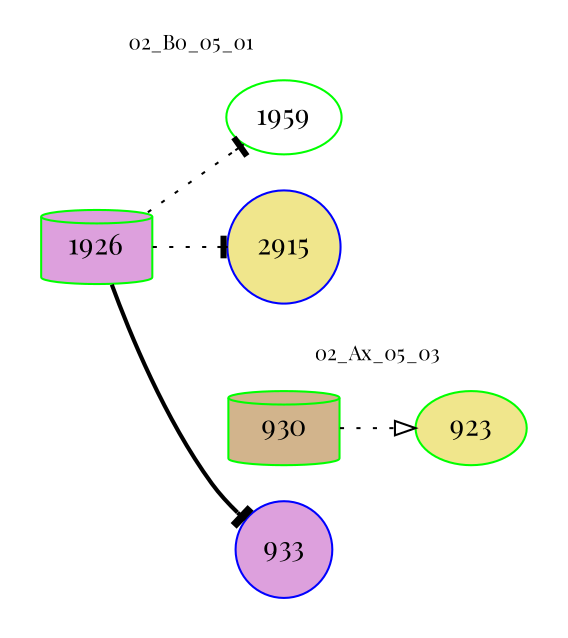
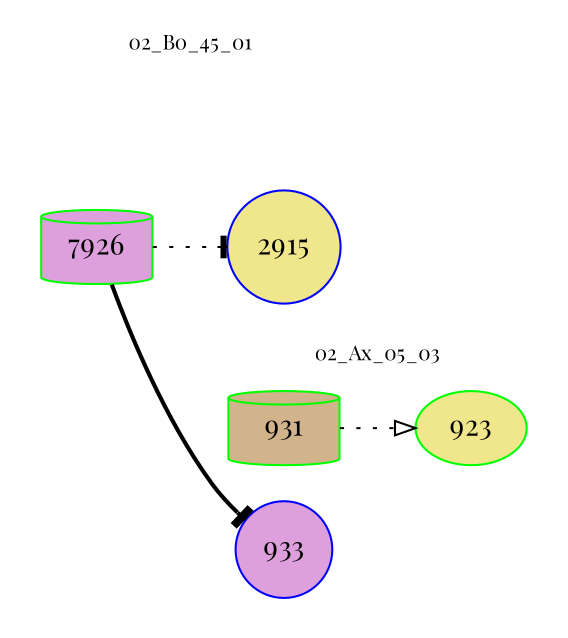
(191, 44) -> (191, 44)
(284, 117) -> none
(97, 247) -> (97, 247)
(284, 428) -> (284, 428)
